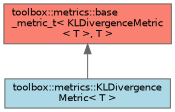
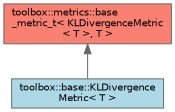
(88, 93) -> (88, 93)
